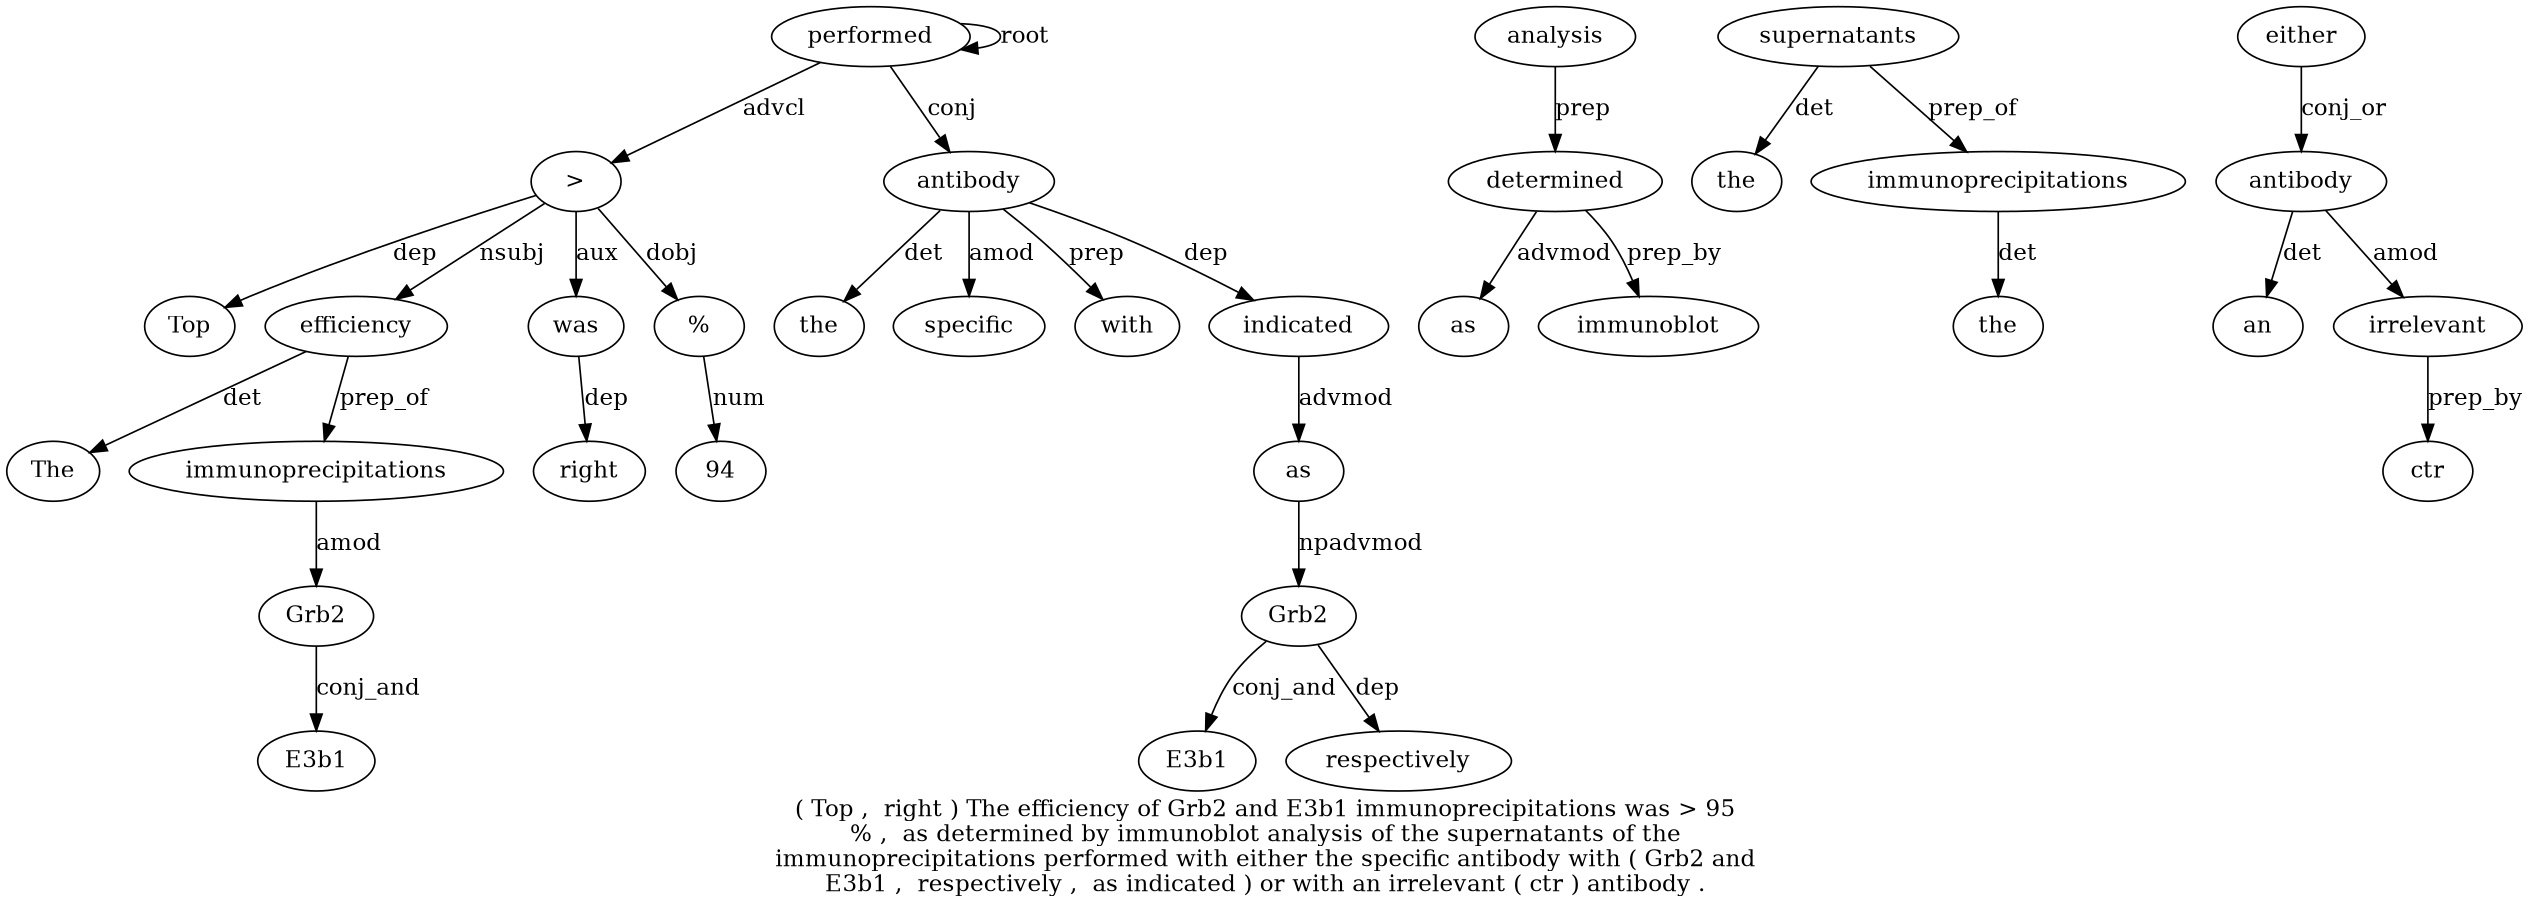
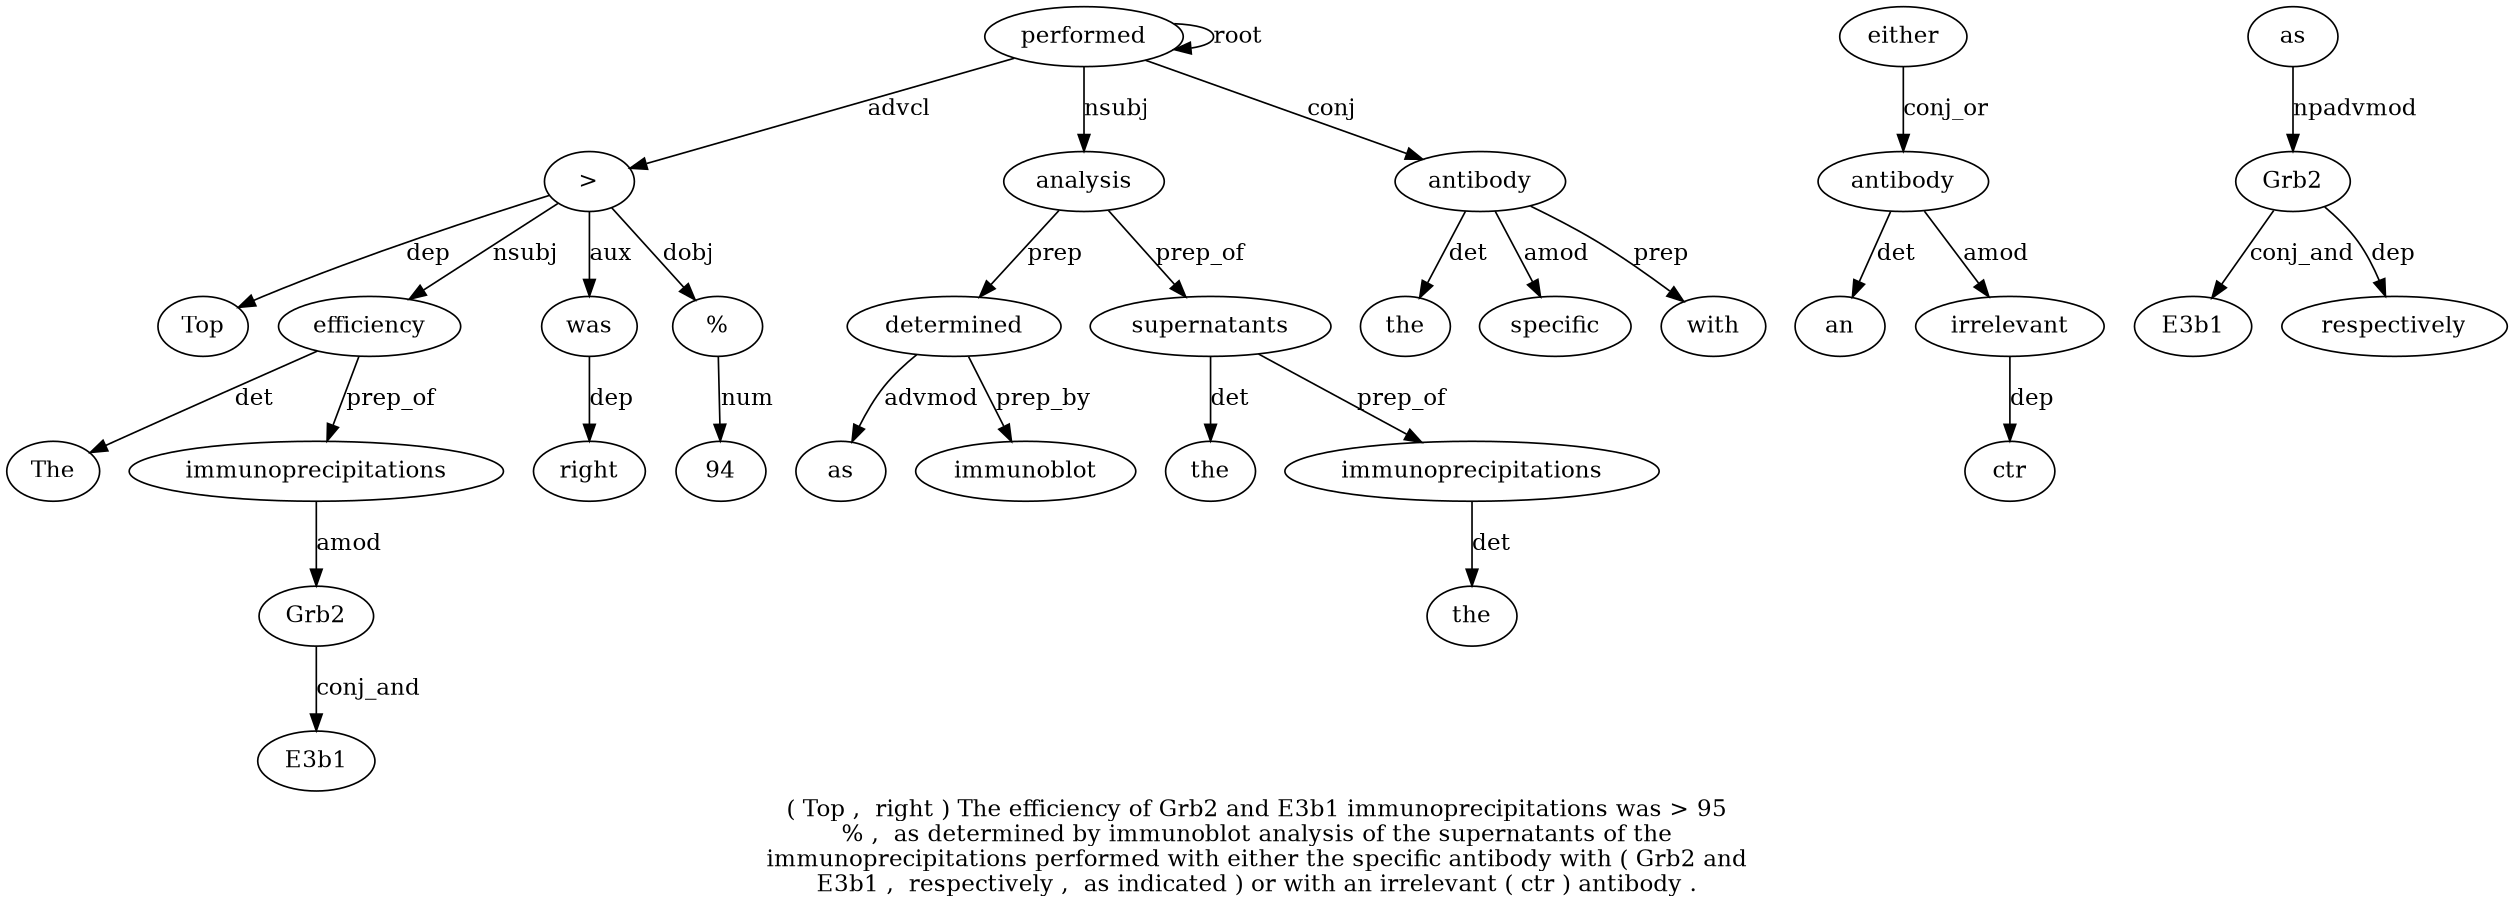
none -> (1084, 101)
none -> (1142, 248)
(1299, 326) -> none
(2476, 399) -> (2032, 399)
